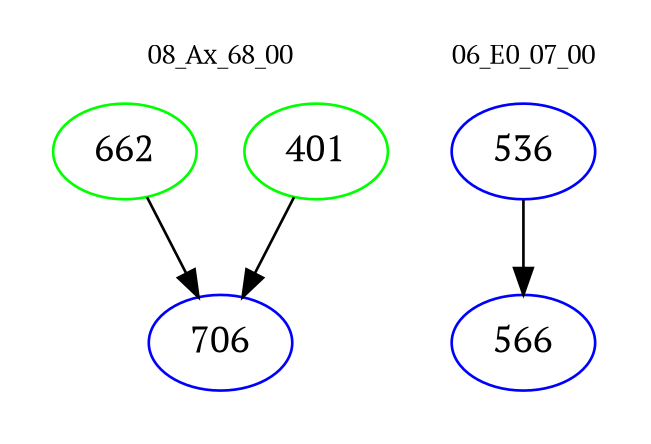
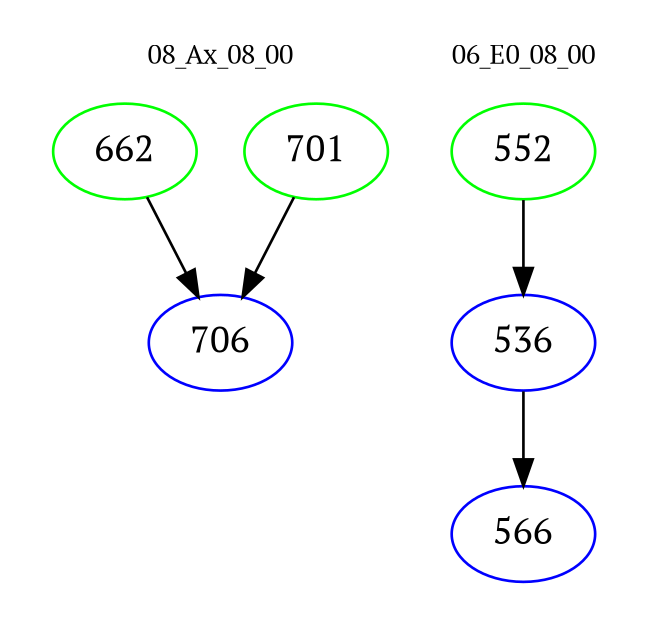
(221, 57) -> (221, 57)
(525, 57) -> (525, 57)
(316, 151) -> (316, 151)
none -> (523, 151)
